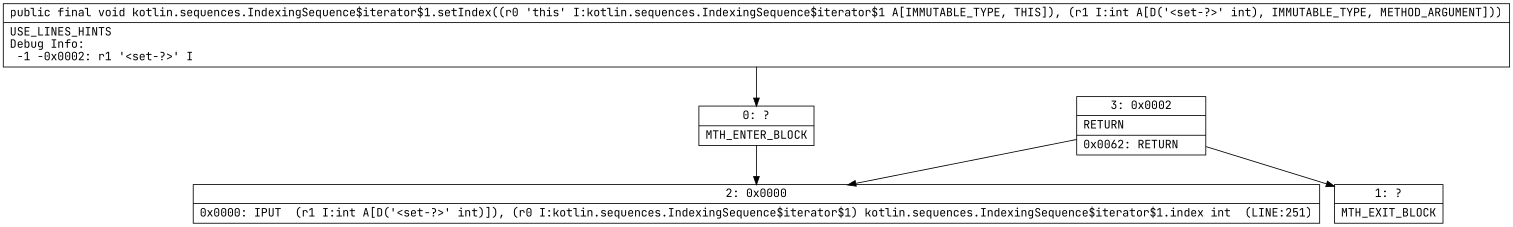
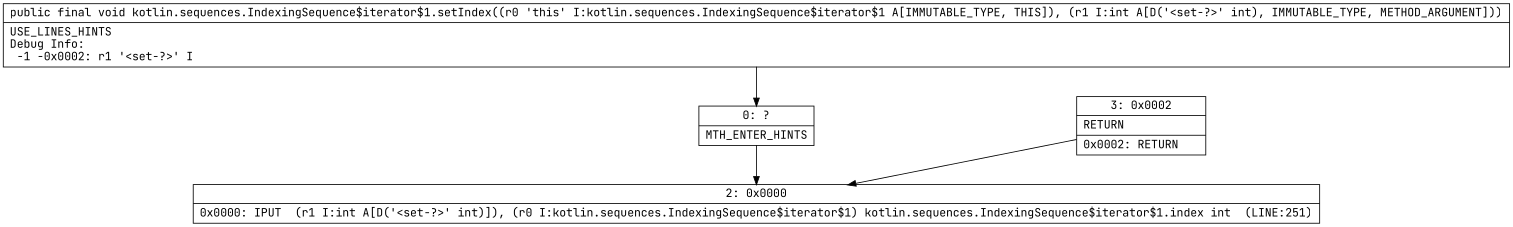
(756, 135) -> (756, 135)
(1141, 145) -> (1141, 145)
(1389, 204) -> none
